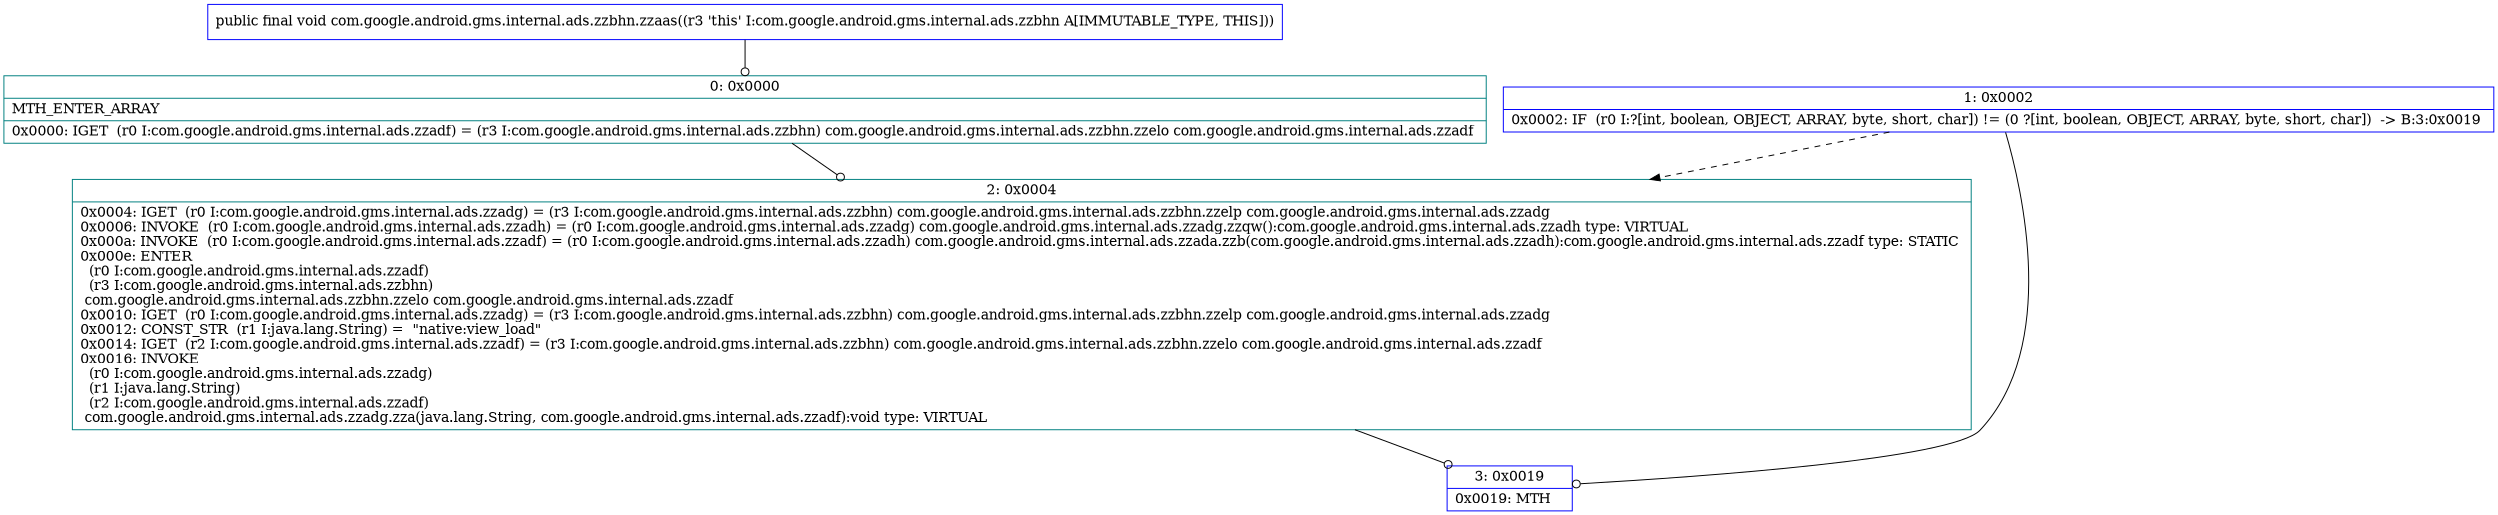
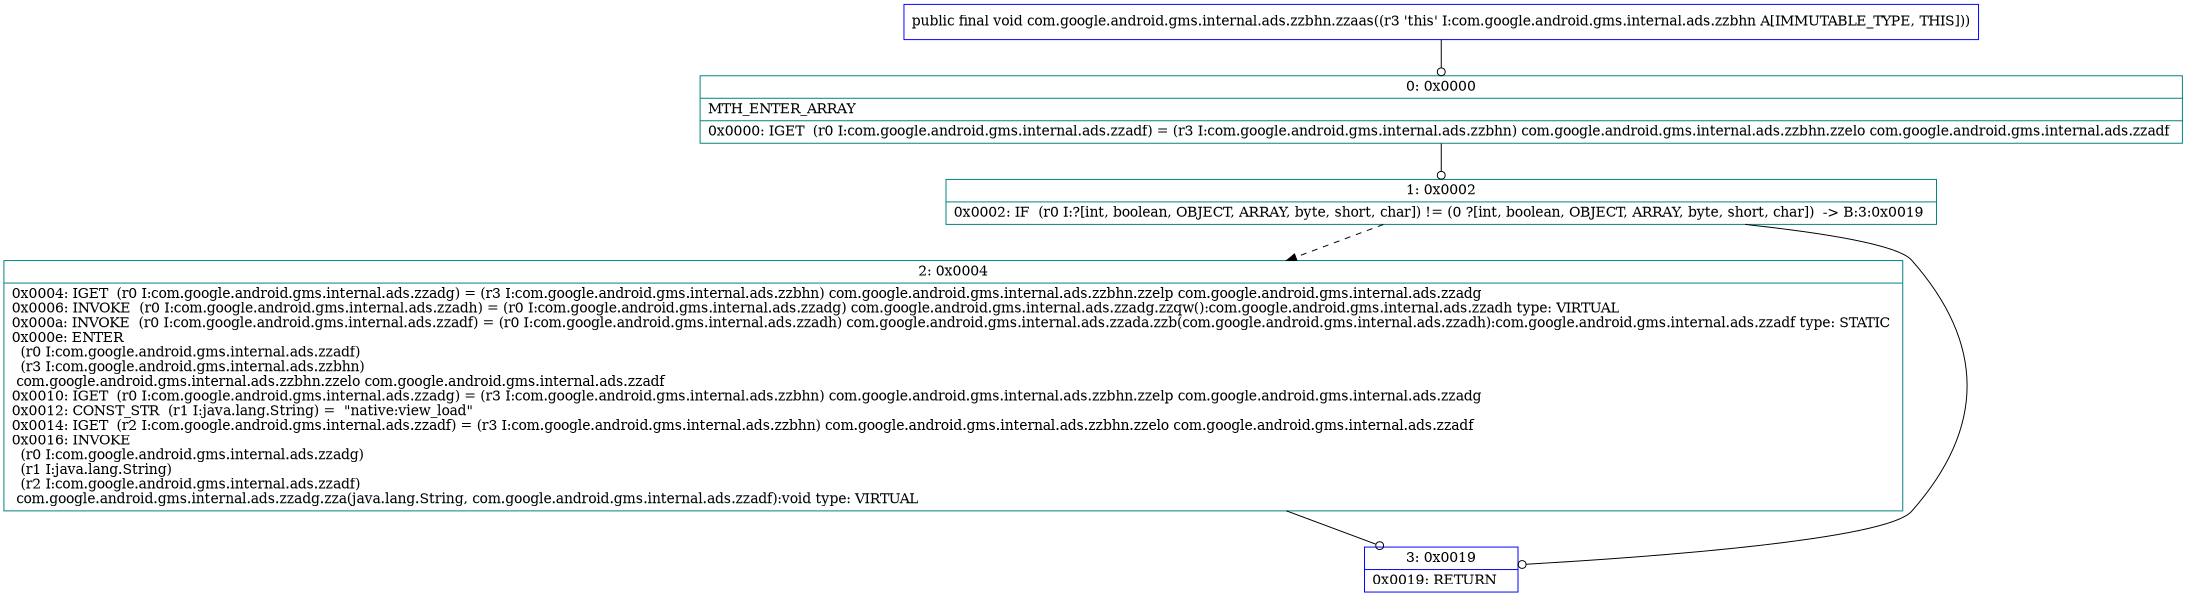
(1999, 110) -> (1441, 202)
(815, 159) -> (1441, 157)
(1510, 499) -> (1441, 580)
